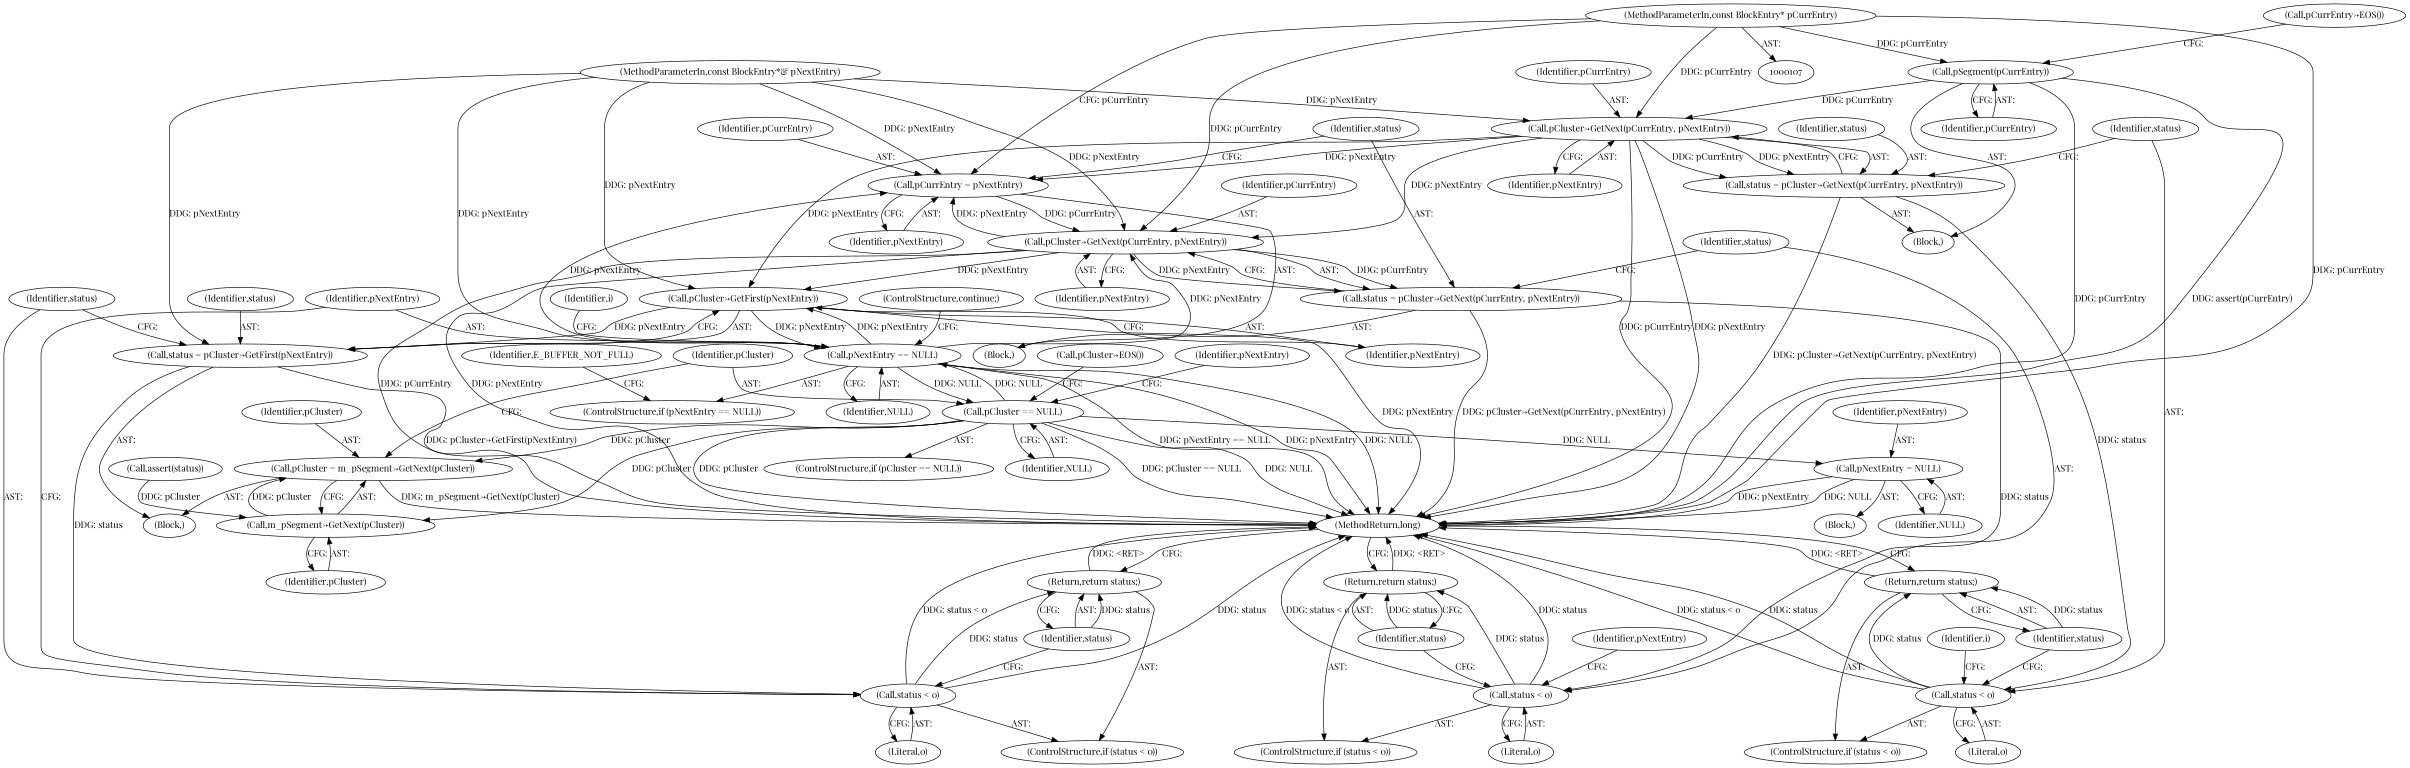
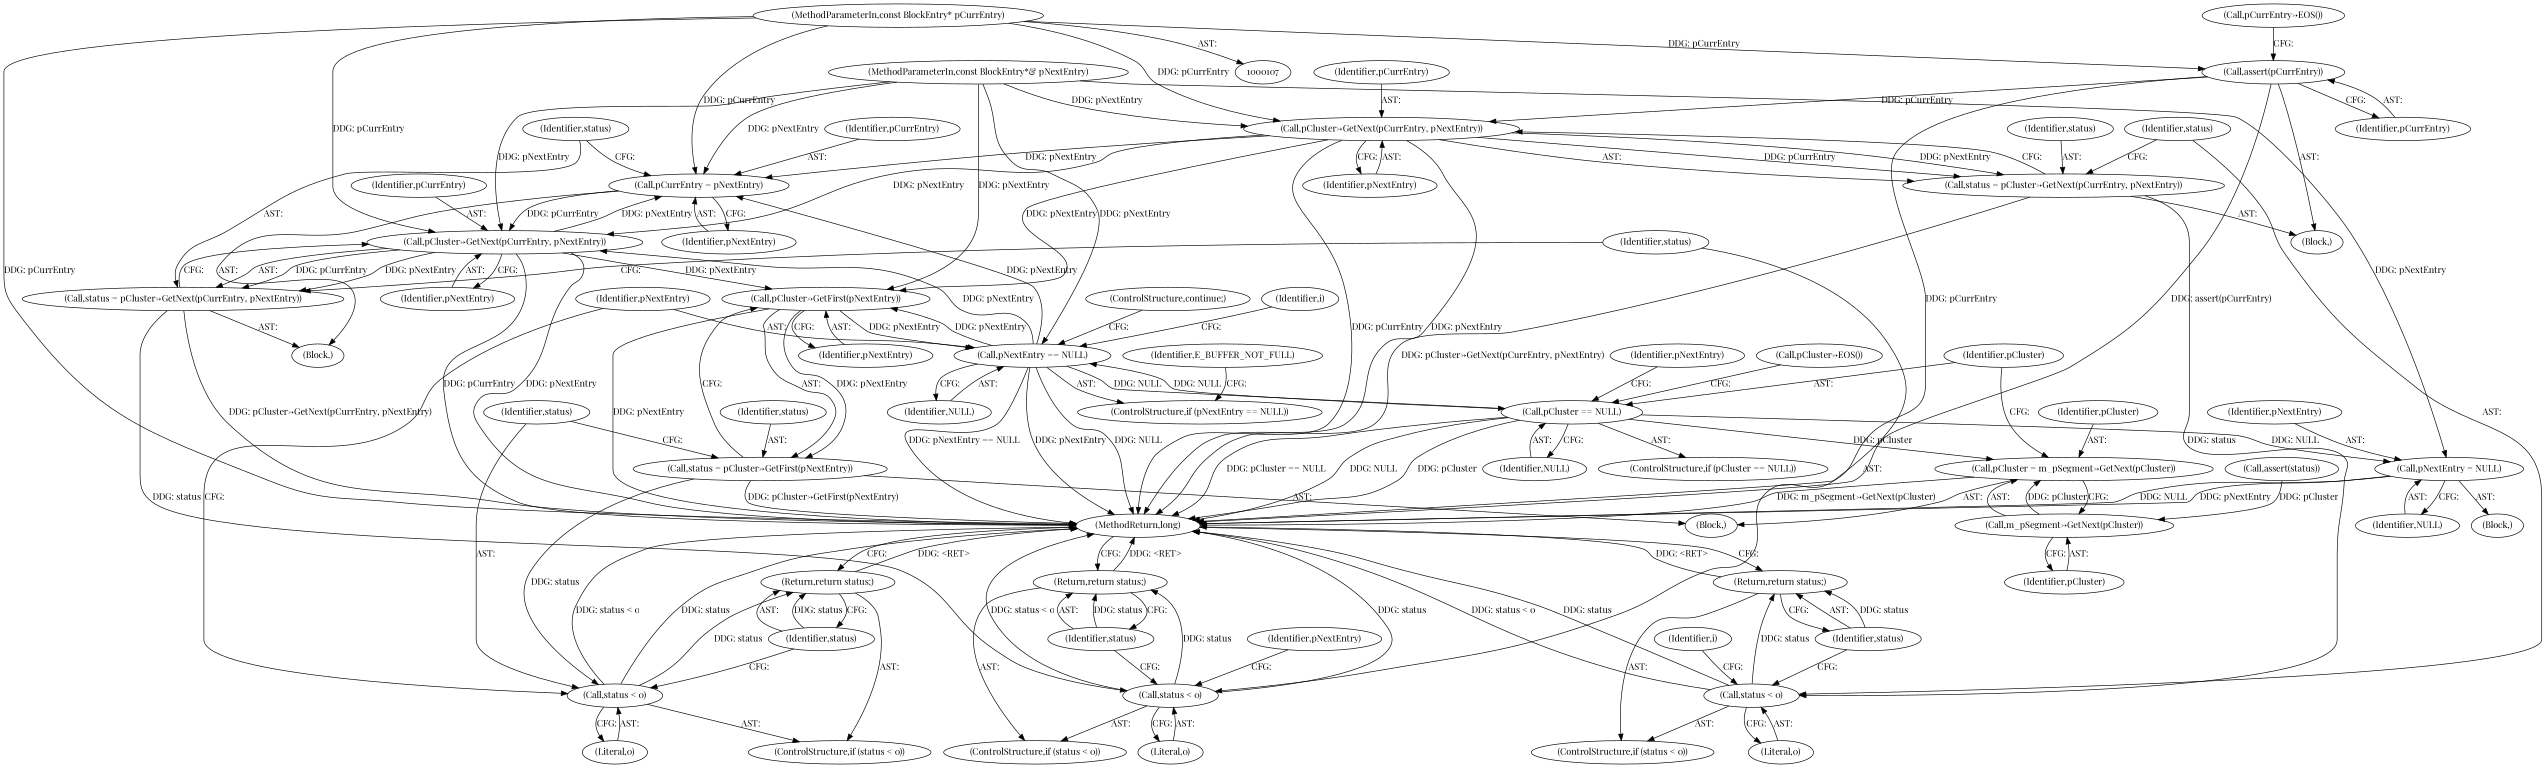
(1991, 72) -> (2273, 72)
(257, 93) -> (1898, 102)
(1115, 101) -> (739, 101)
(689, 442) -> none
